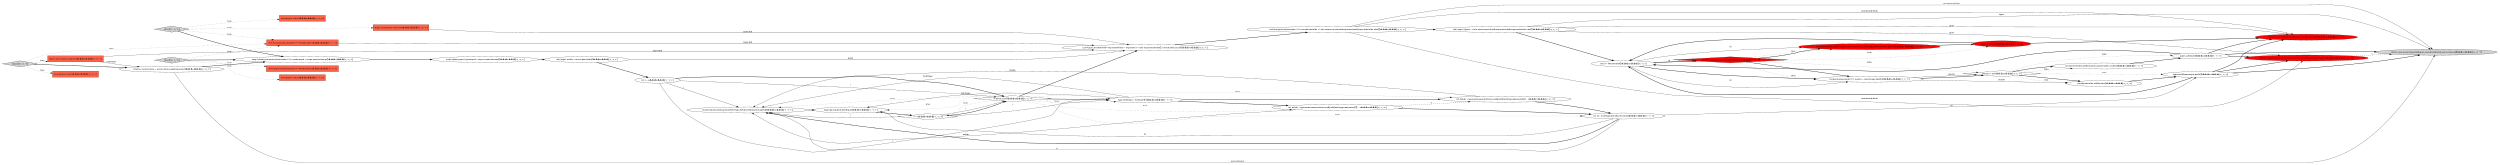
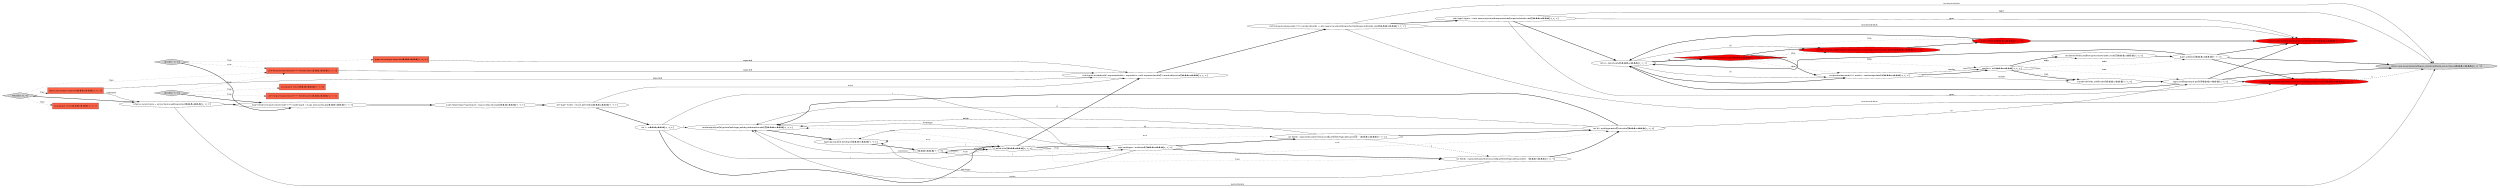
(302, 18) -> none
